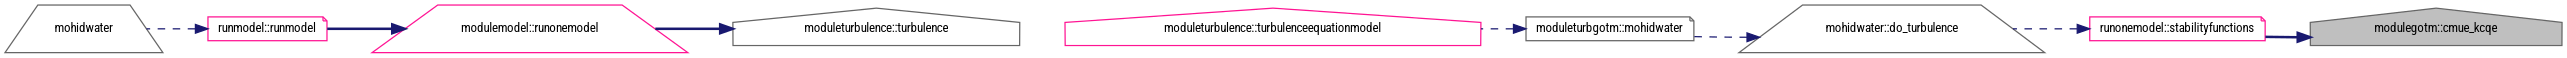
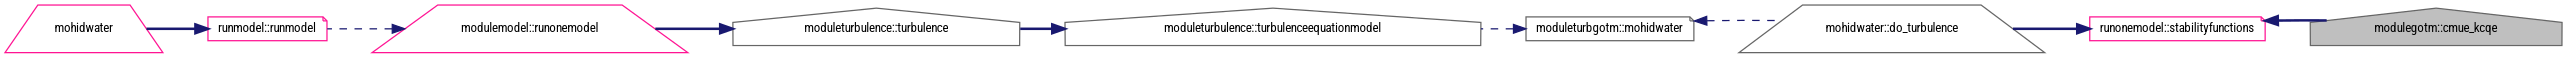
(84, 29) -> (84, 29)
(171, 29) -> (171, 29)
(360, 29) -> (360, 29)
none -> (1036, 29)
(1273, 29) -> (1273, 29)
(2045, 29) -> (2045, 29)
(1721, 37) -> (1744, 20)
(2281, 37) -> (2302, 20)
